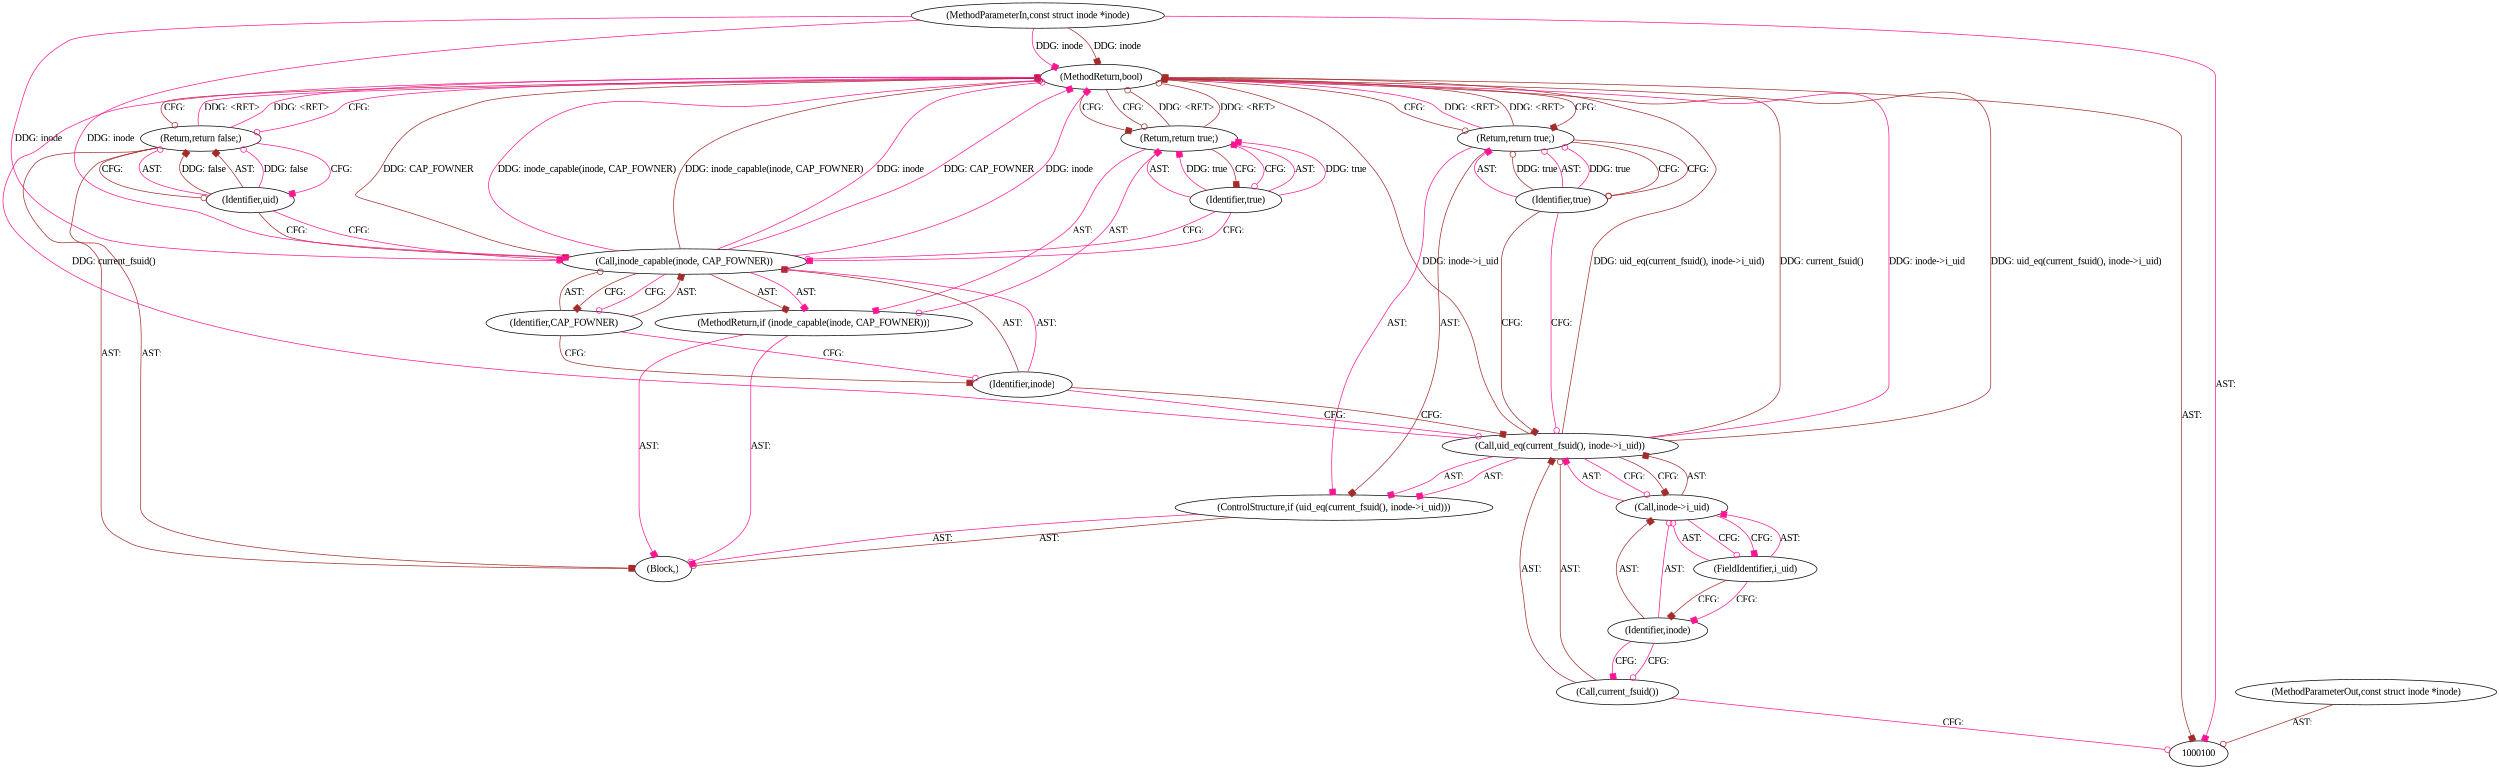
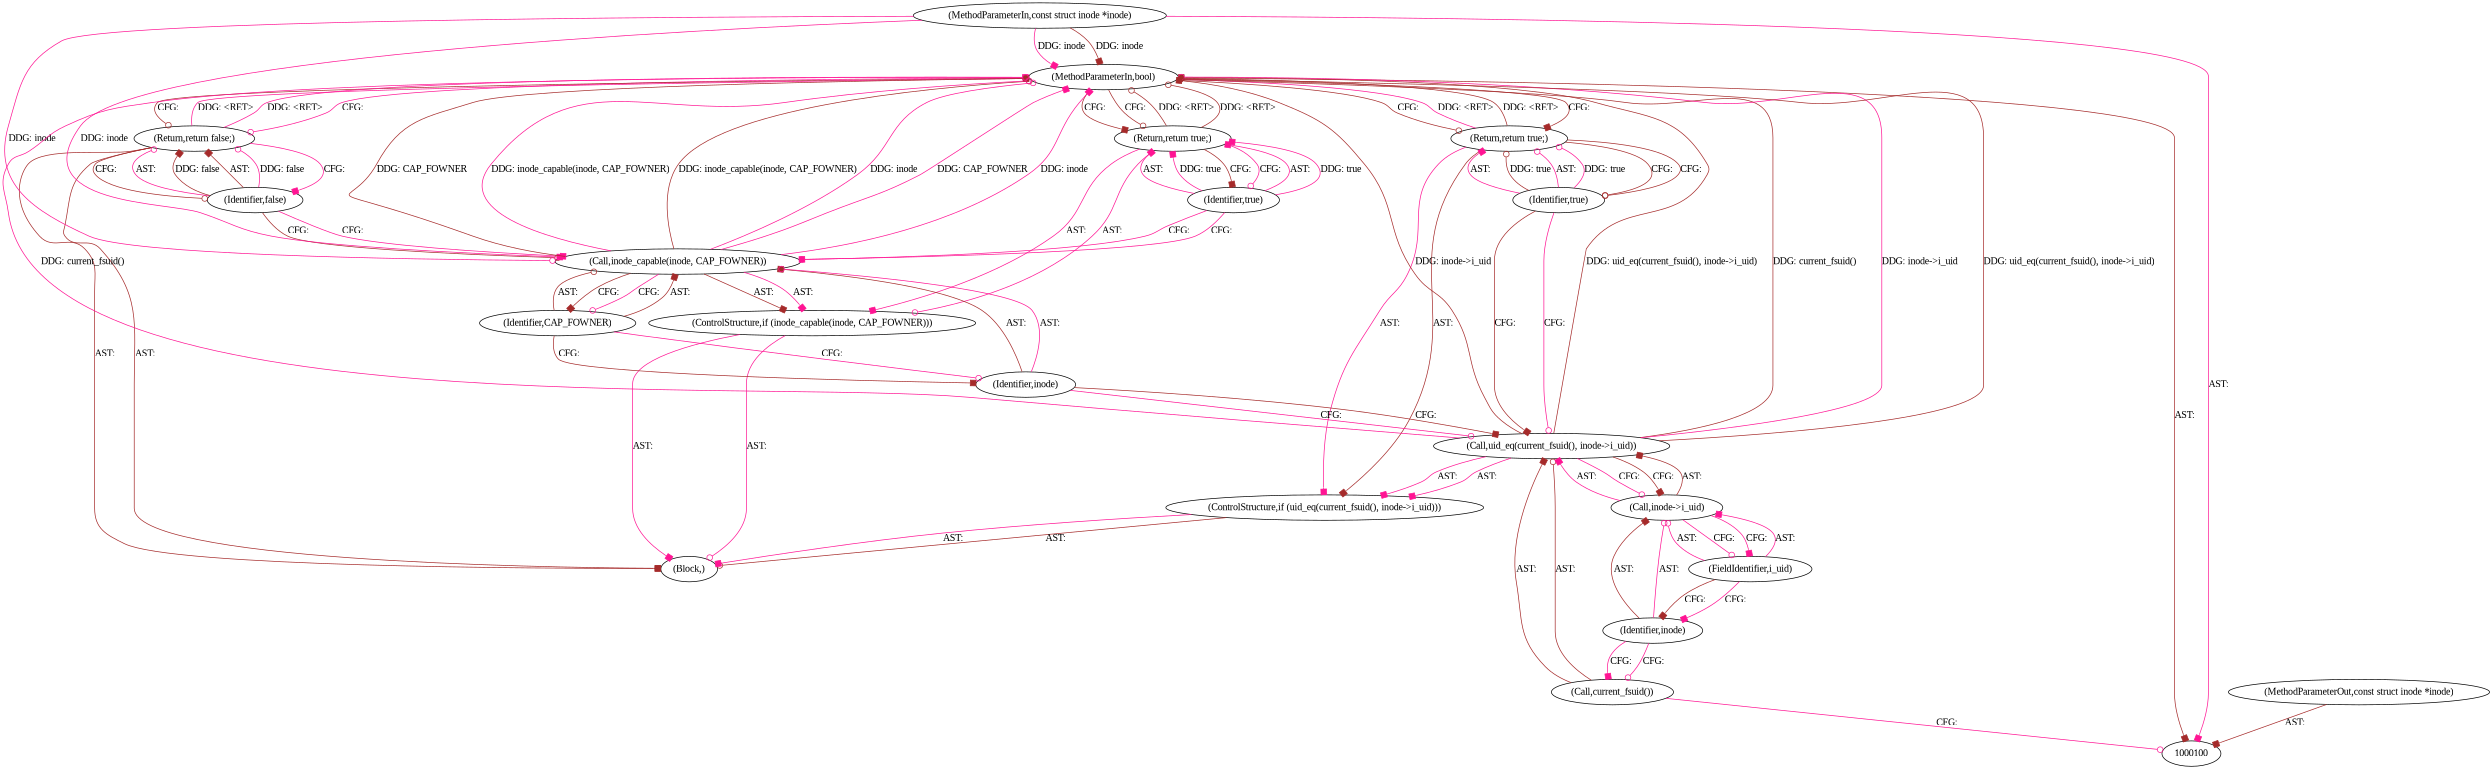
(1101, 77) -> (1103, 77)
(250, 200) -> (255, 200)
(814, 323) -> (812, 323)
(2280, 724) -> (2273, 724)
